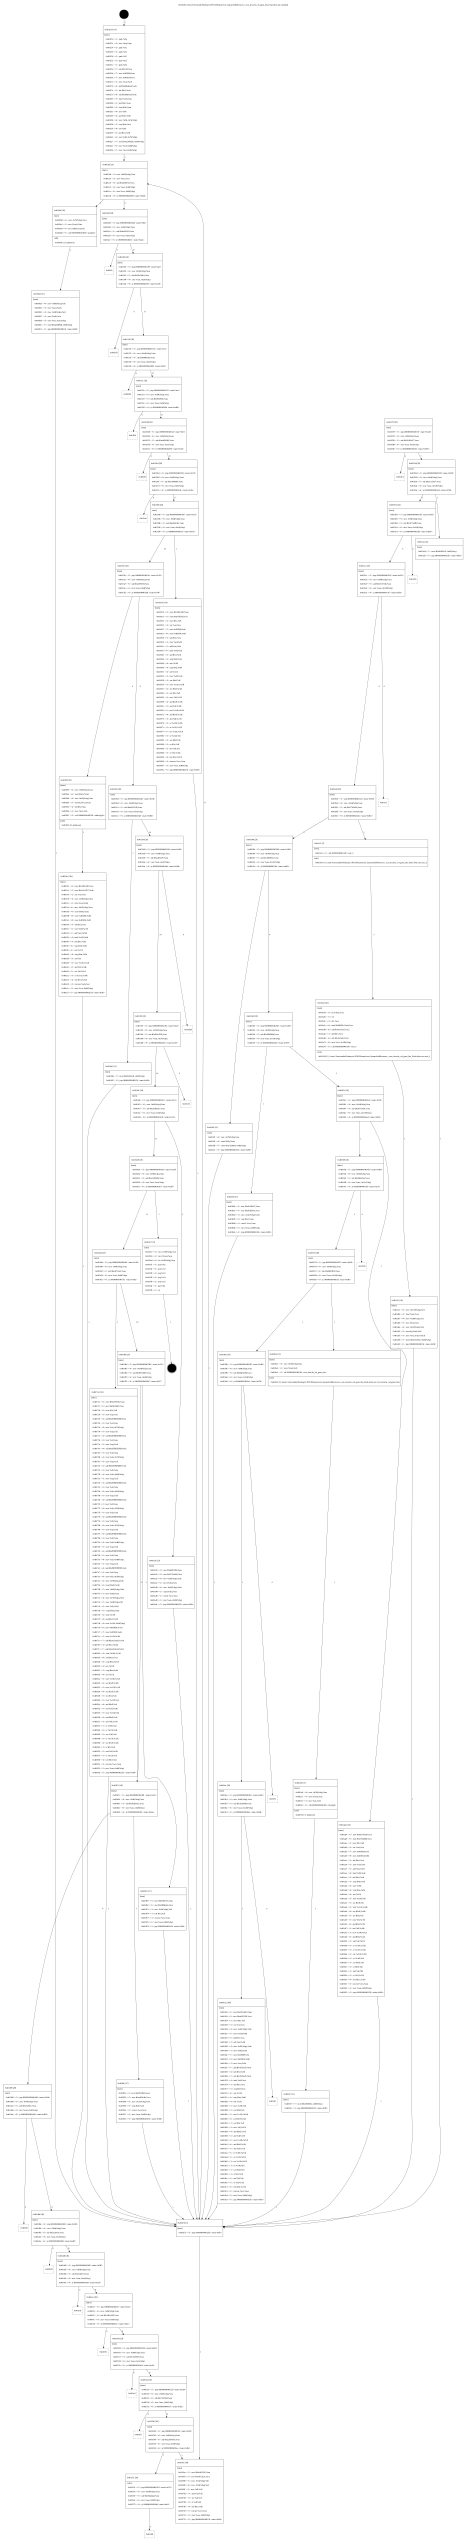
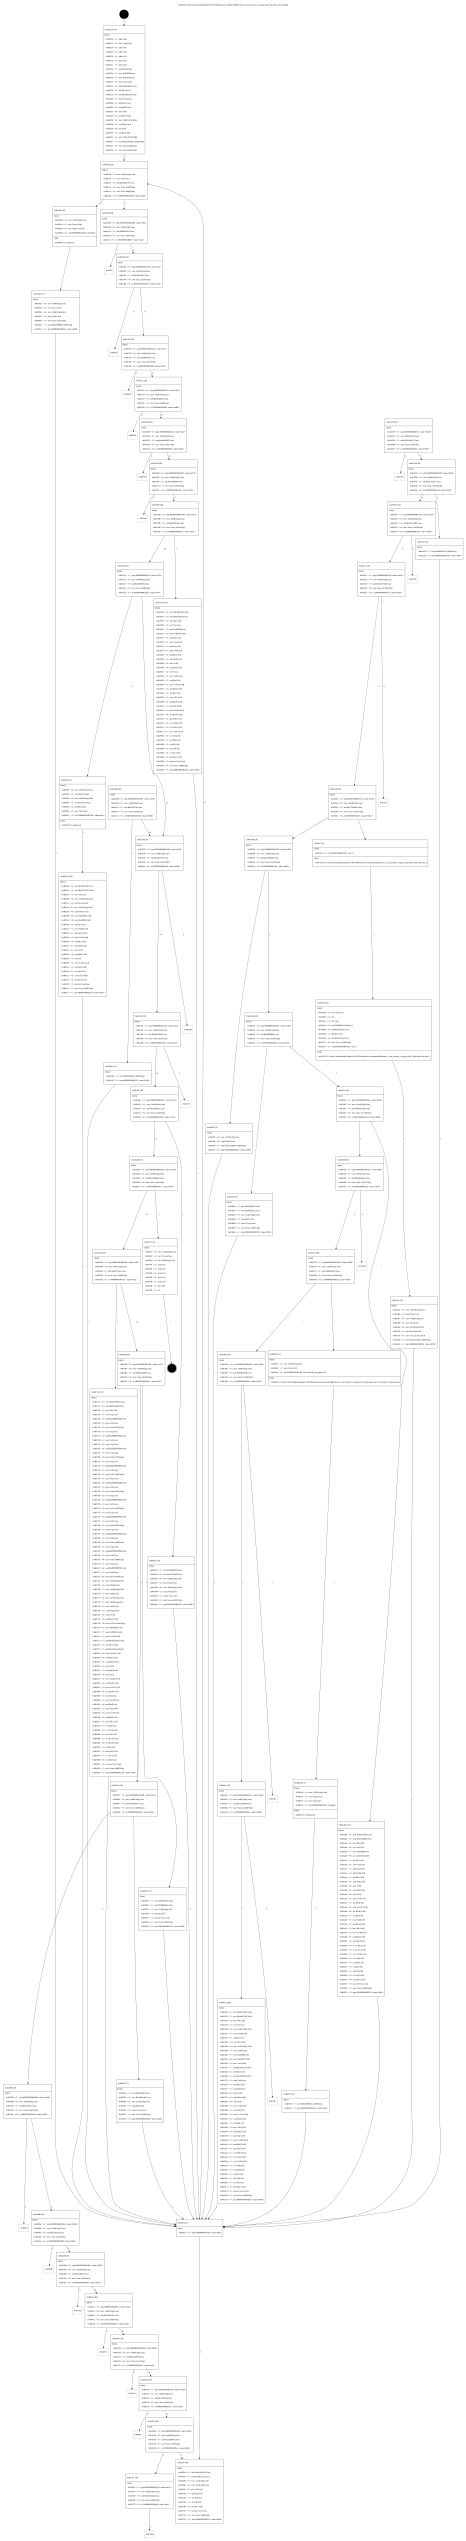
(136, 690) -> (146, 718)
